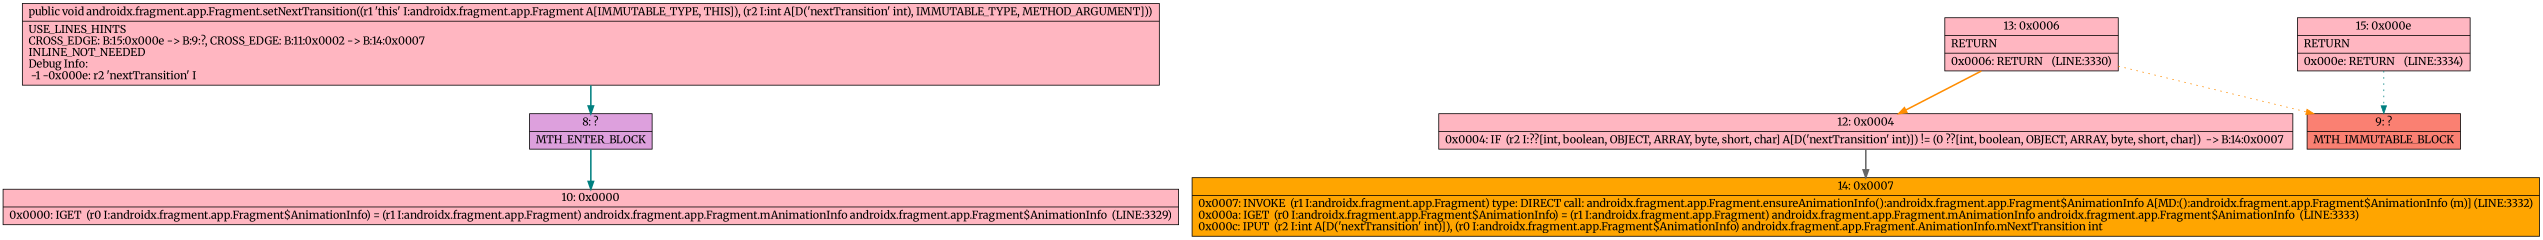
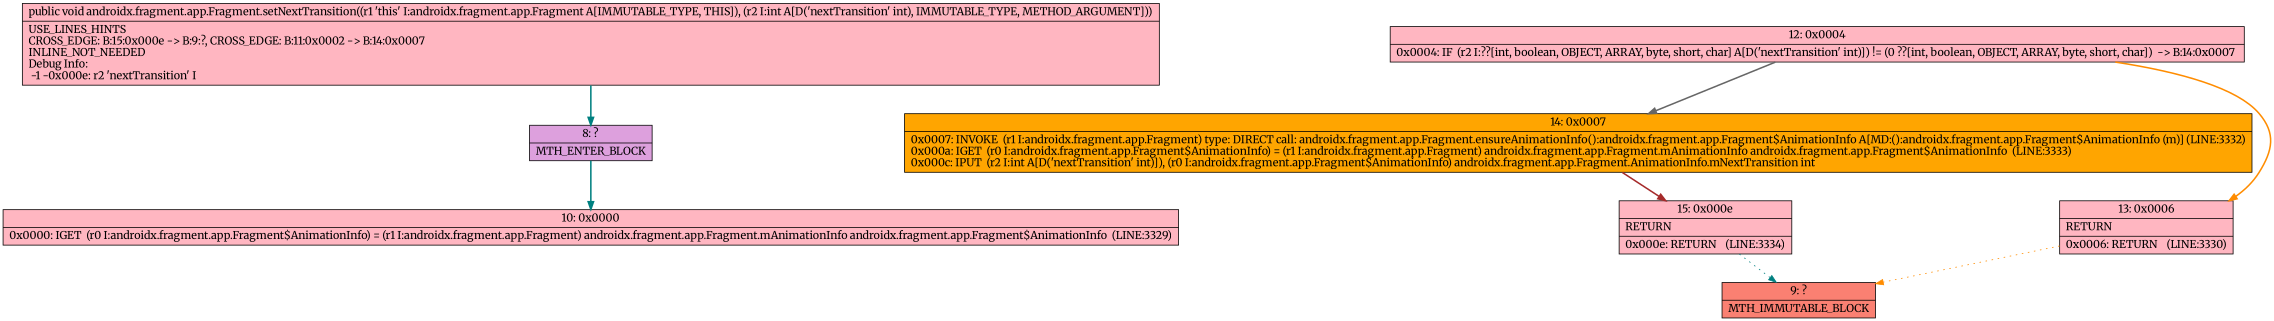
(1944, 91) -> (2237, 96)
none -> (1641, 184)
